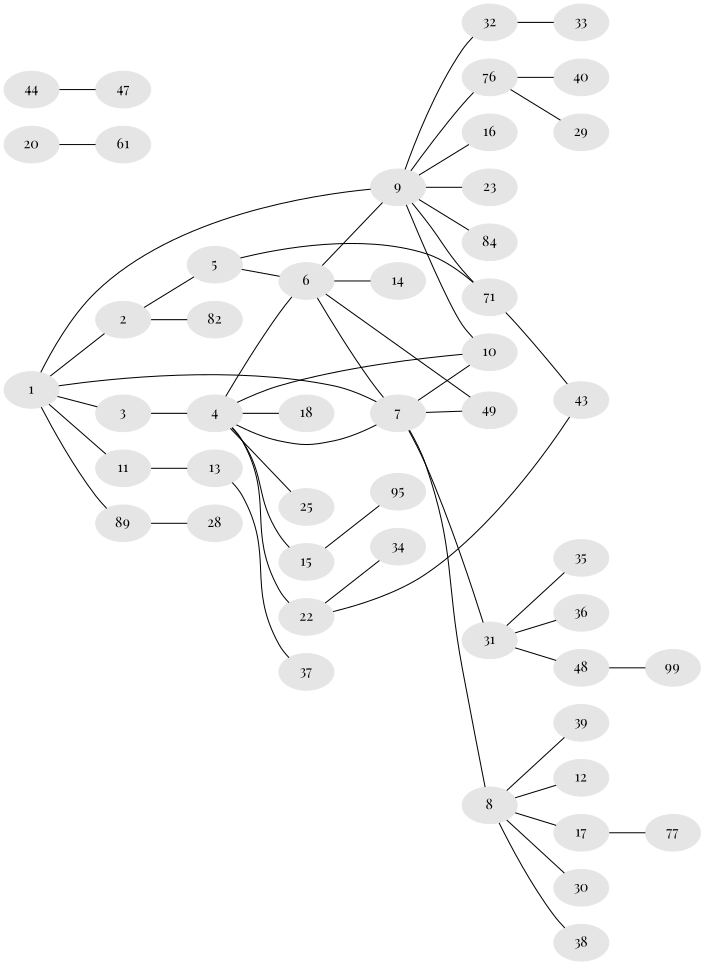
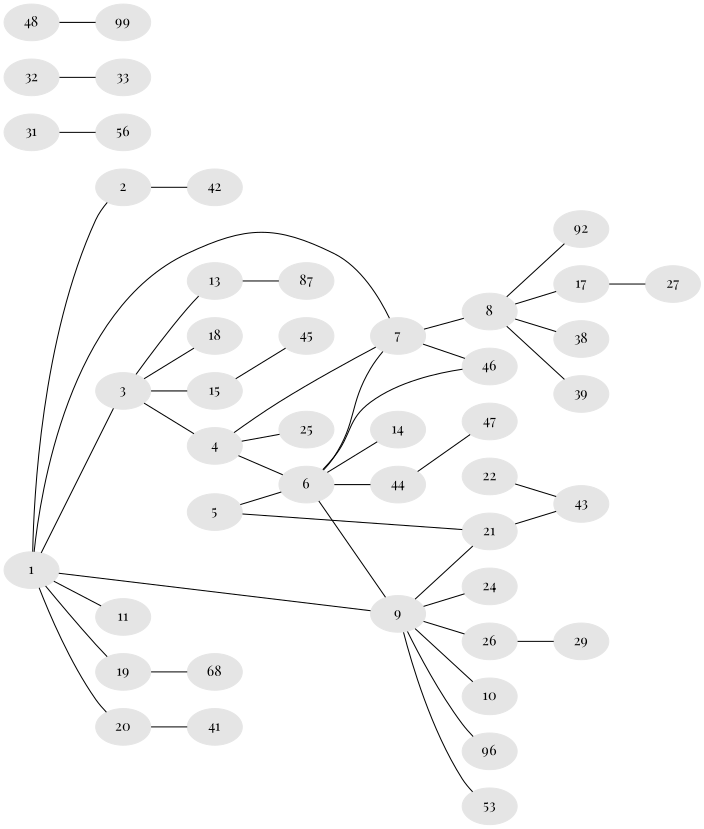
(490, 77) -> (490, 641)
(581, 77) -> none
(434, 100) -> none
(490, 132) -> (490, 751)
(123, 145) -> (215, 727)
(490, 187) -> (490, 806)
(490, 242) -> (490, 586)
(169, 292) -> none
(490, 297) -> (490, 531)
(215, 320) -> (215, 187)
(348, 370) -> none
(441, 385) -> none
(490, 410) -> (490, 366)
(261, 413) -> (169, 363)
(169, 468) -> (166, 334)
none -> (352, 485)
(398, 492) -> (306, 336)
(267, 510) -> (169, 391)
(261, 515) -> none
(123, 523) -> (123, 672)
(215, 523) -> (215, 672)
(450, 525) -> none
(398, 547) -> none
(581, 558) -> none
(581, 613) -> (123, 132)
none -> (68, 653)
(536, 654) -> none
(306, 672) -> (306, 281)
(581, 778) -> (581, 229)
(673, 833) -> (673, 284)
(581, 888) -> none
